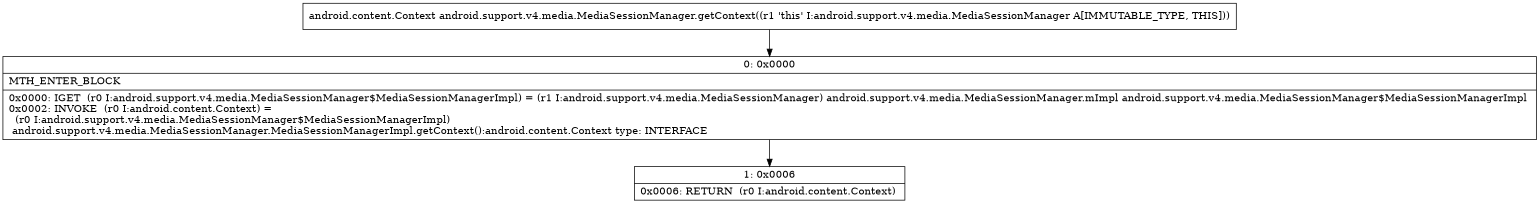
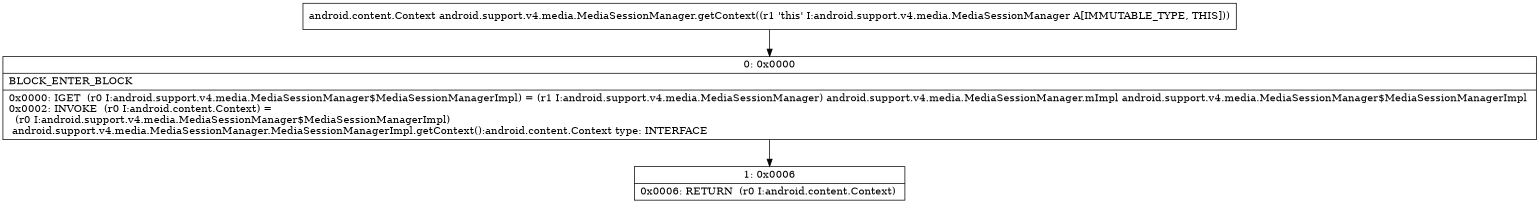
(65, 81) -> (71, 81)
